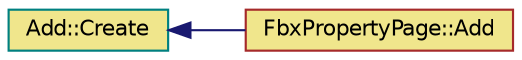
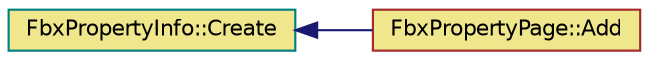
(88, 30) -> (152, 30)
